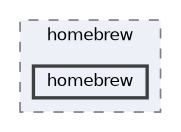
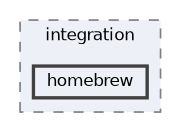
(90, 36) -> (90, 36)
